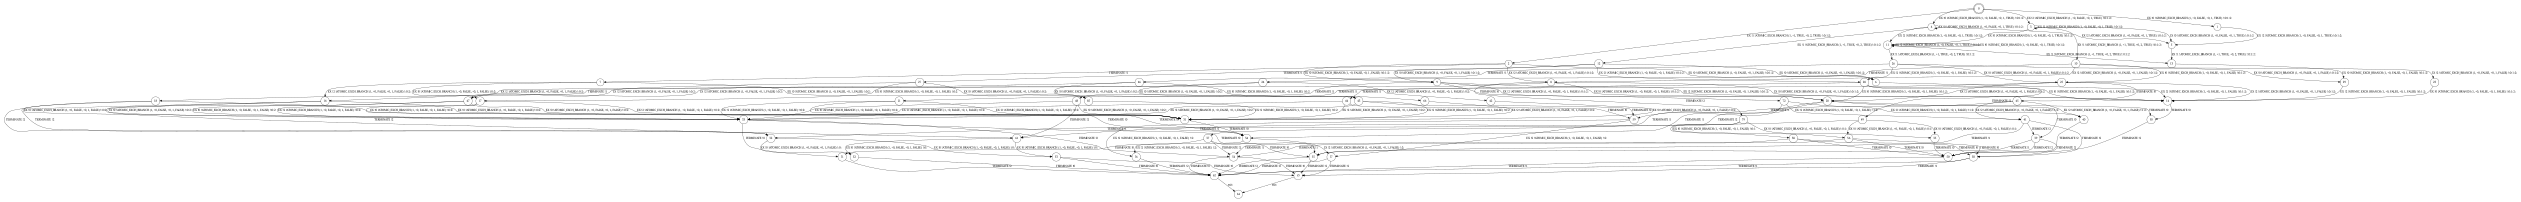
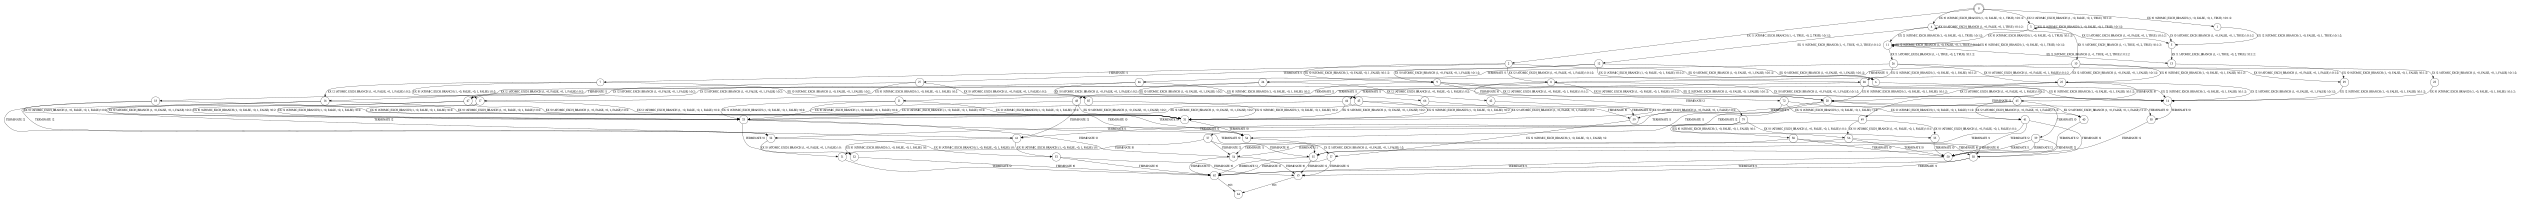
(2030, 128) -> (1993, 142)
(1136, 157) -> none
